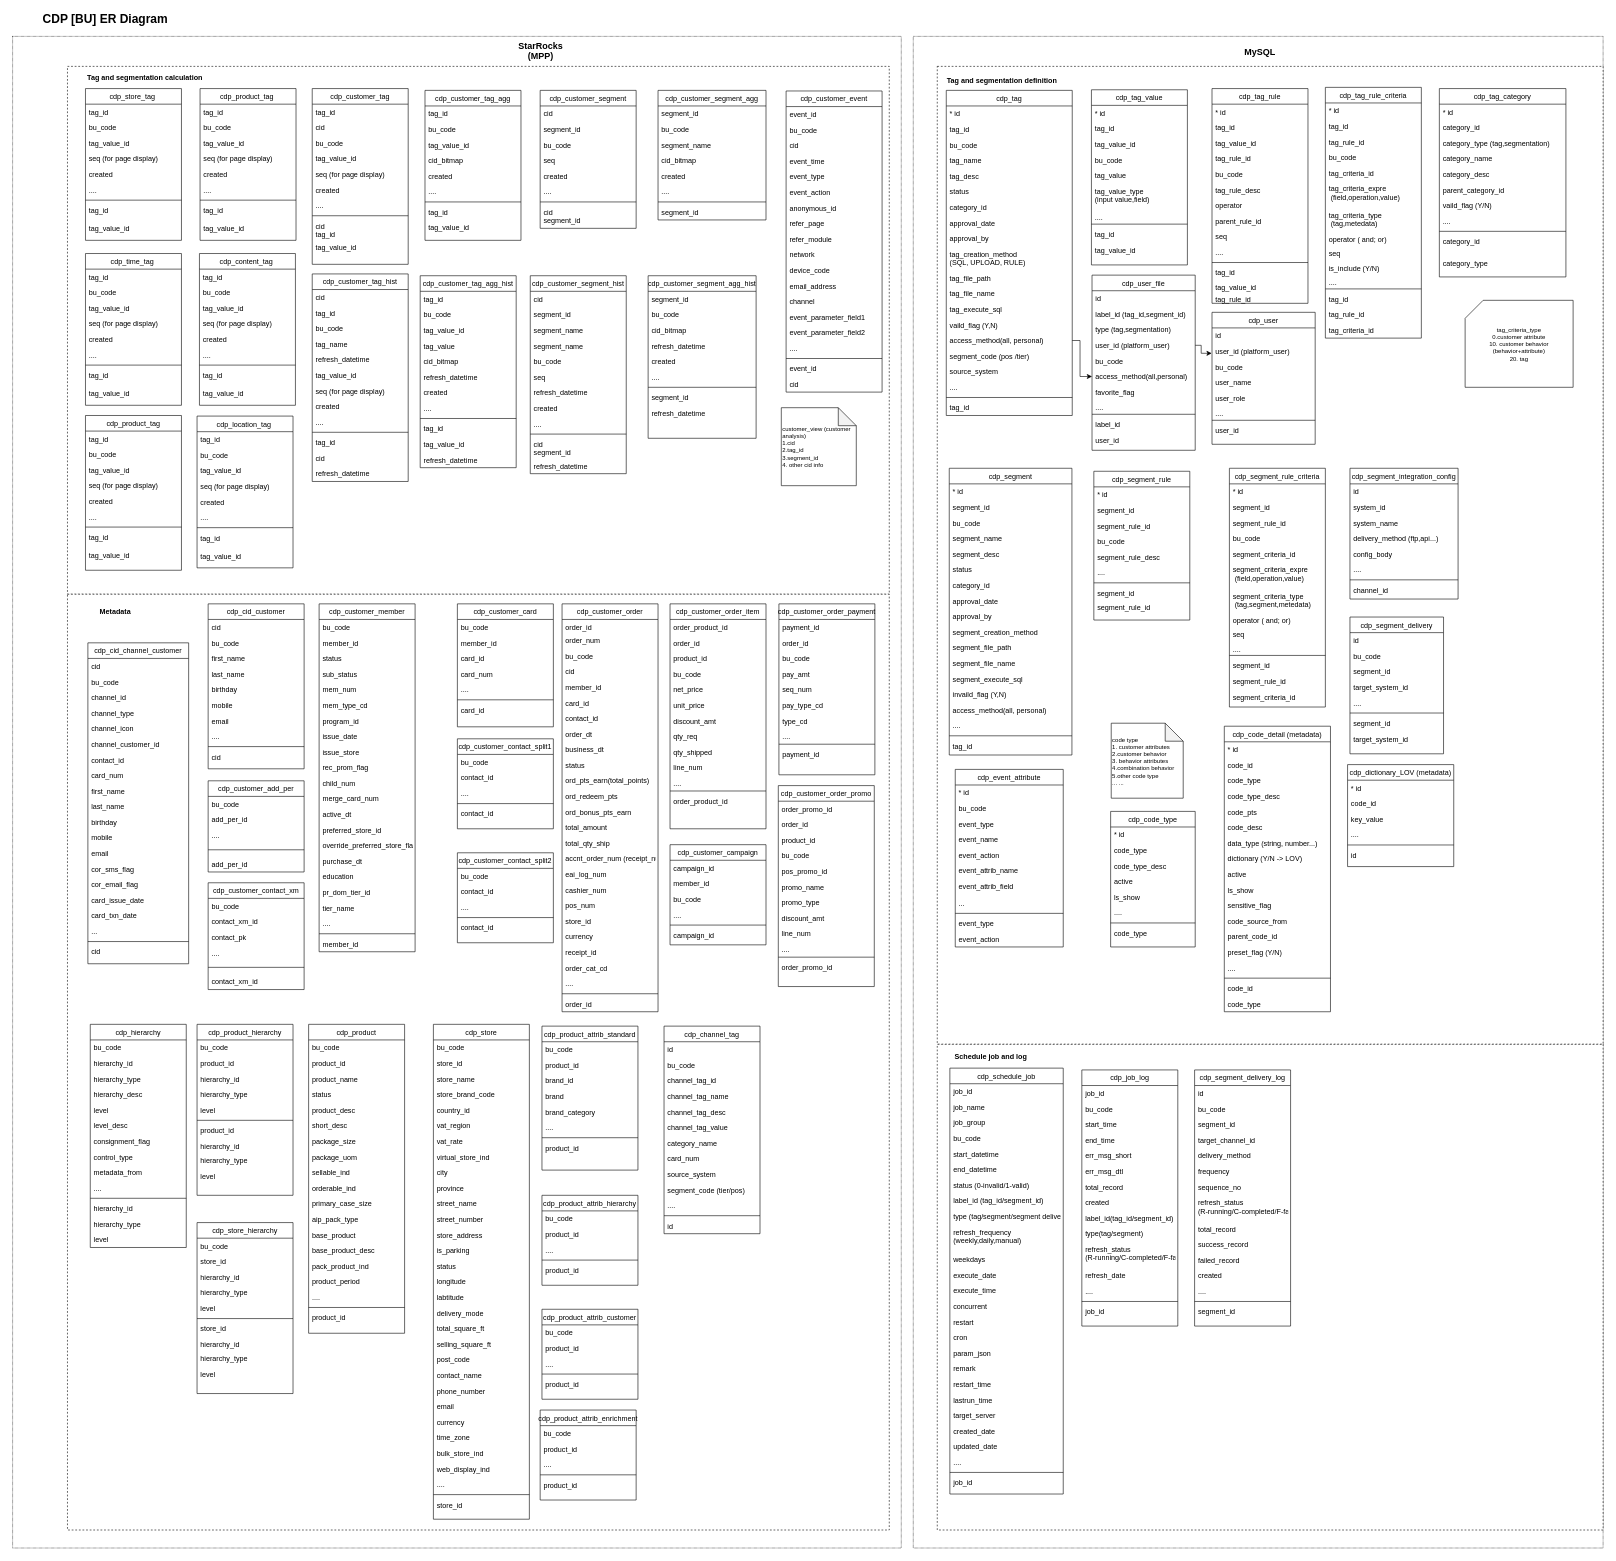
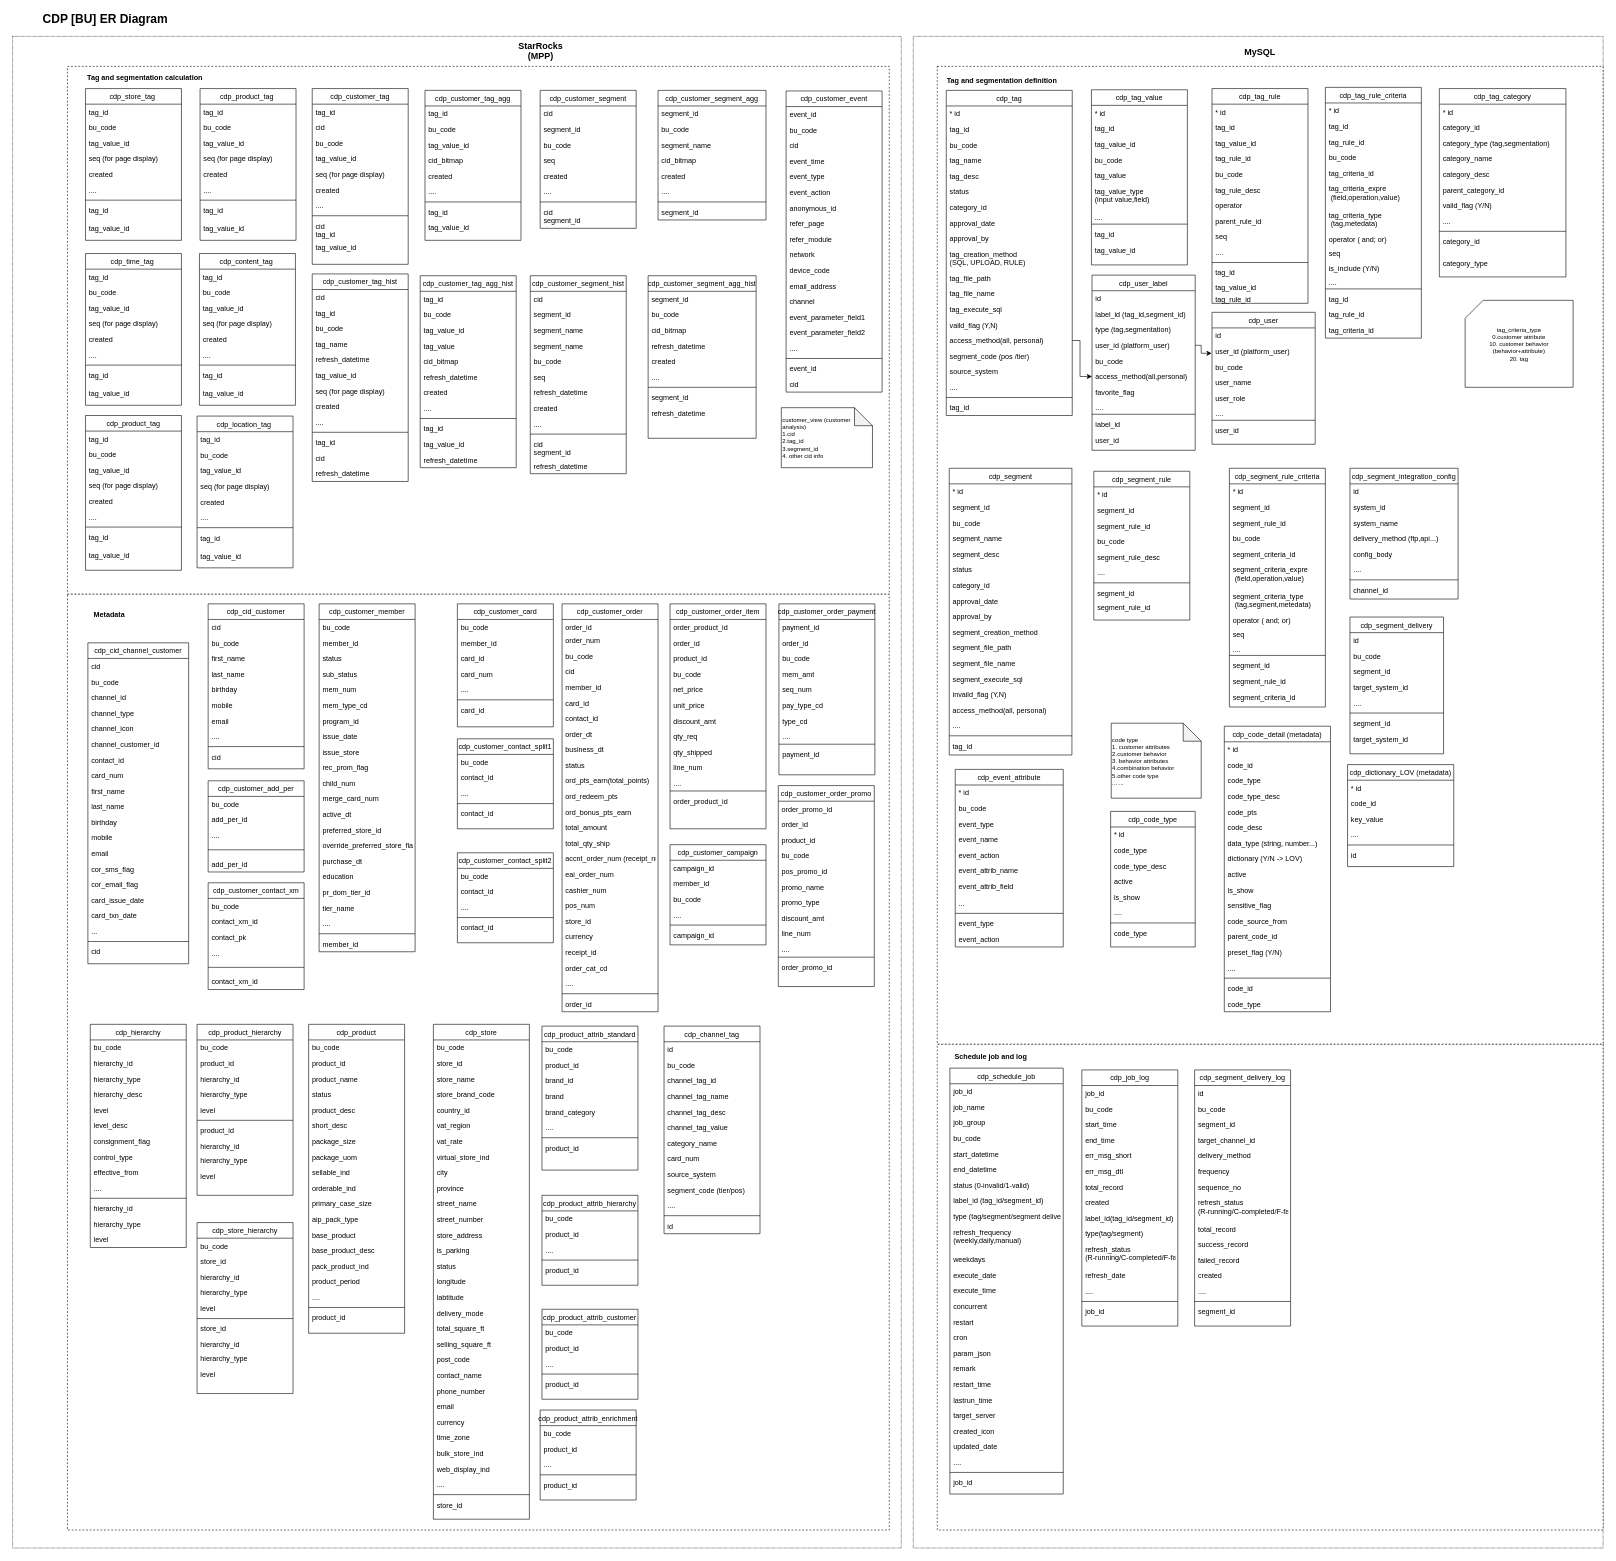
(1144, 283) -> (1144, 283)
(819, 447) -> (827, 438)
(116, 612) -> (110, 615)
(797, 674) -> (797, 674)
(1148, 761) -> (1157, 761)
(586, 875) -> (591, 875)
(120, 1173) -> (121, 1173)
(978, 1432) -> (977, 1432)
